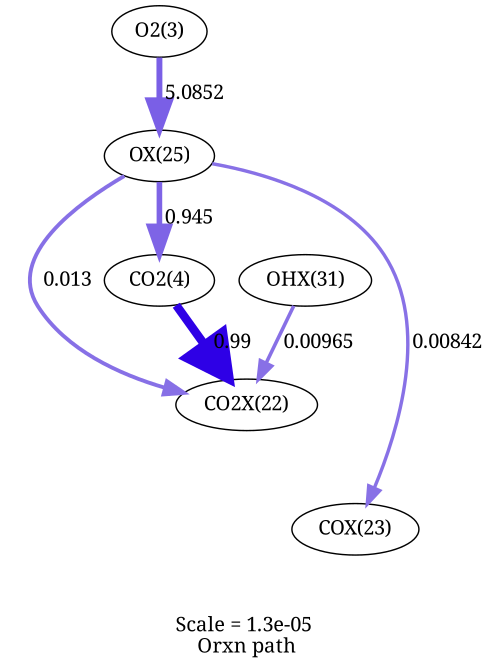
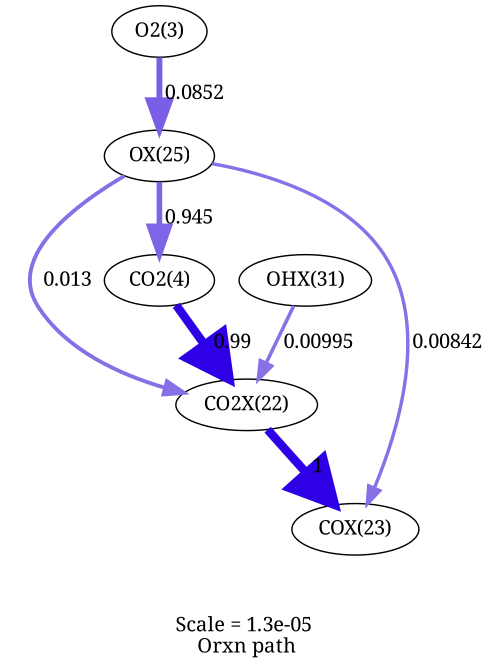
(192, 94) -> (192, 94)
(316, 343) -> (316, 343)
none -> (287, 451)
